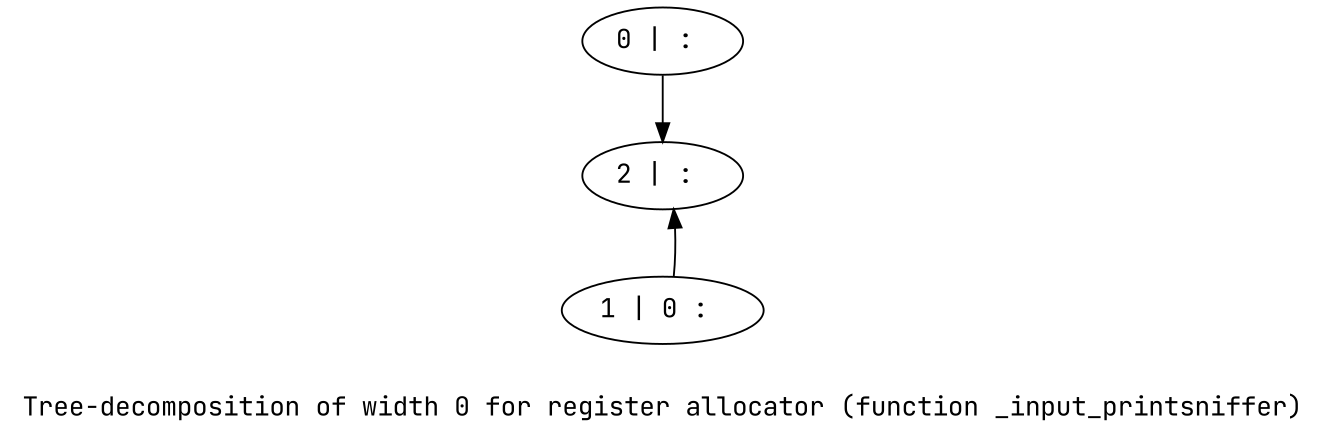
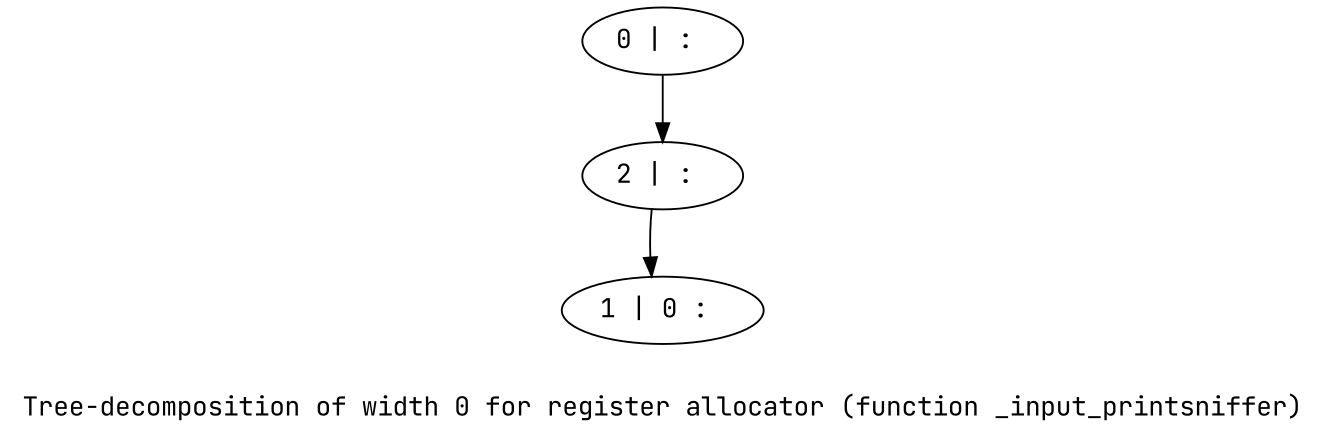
(675, 252) -> (650, 233)
